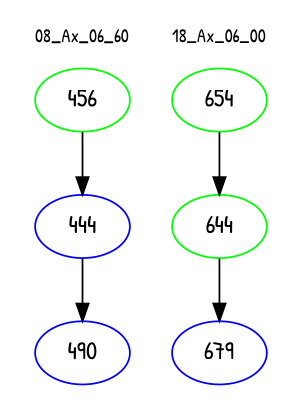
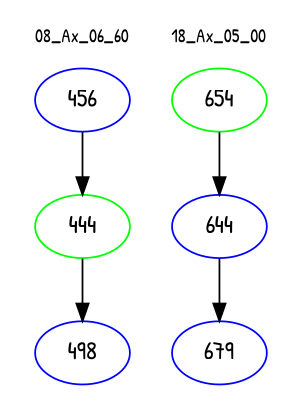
(219, 38) -> (219, 38)
(83, 100) -> (83, 100)
(83, 226) -> (83, 226)
(219, 226) -> (219, 226)
(83, 353) -> (83, 353)
